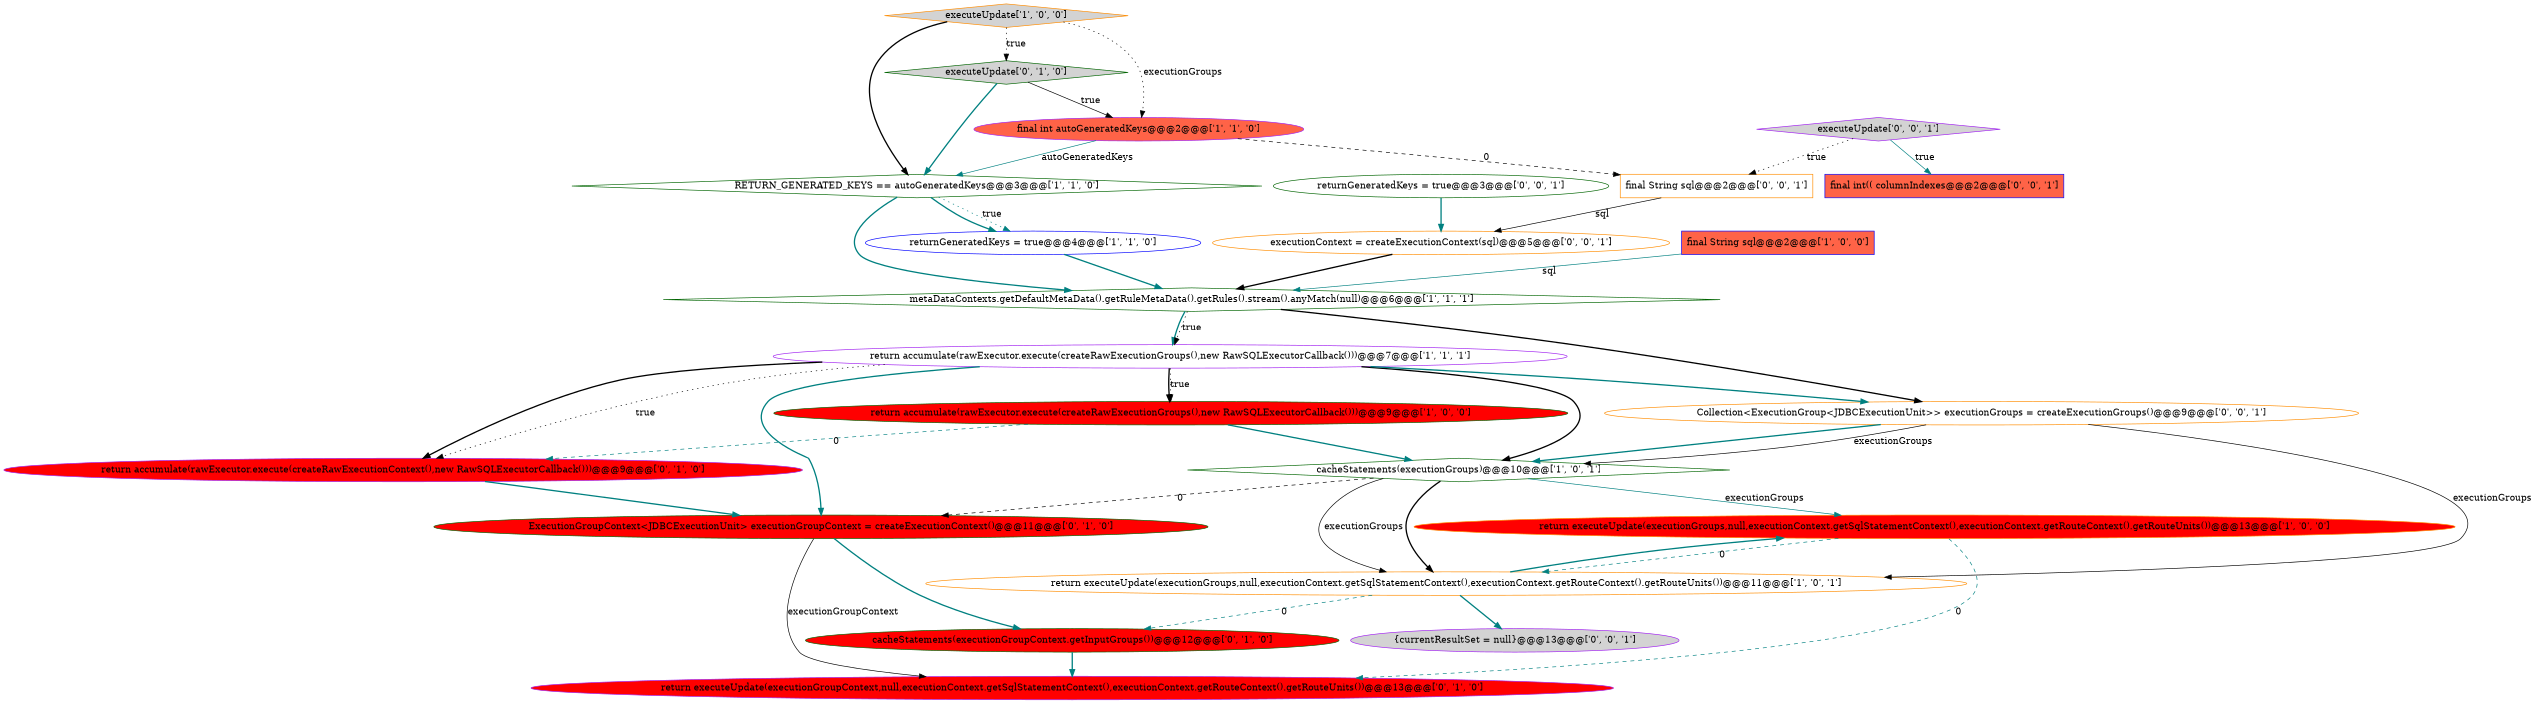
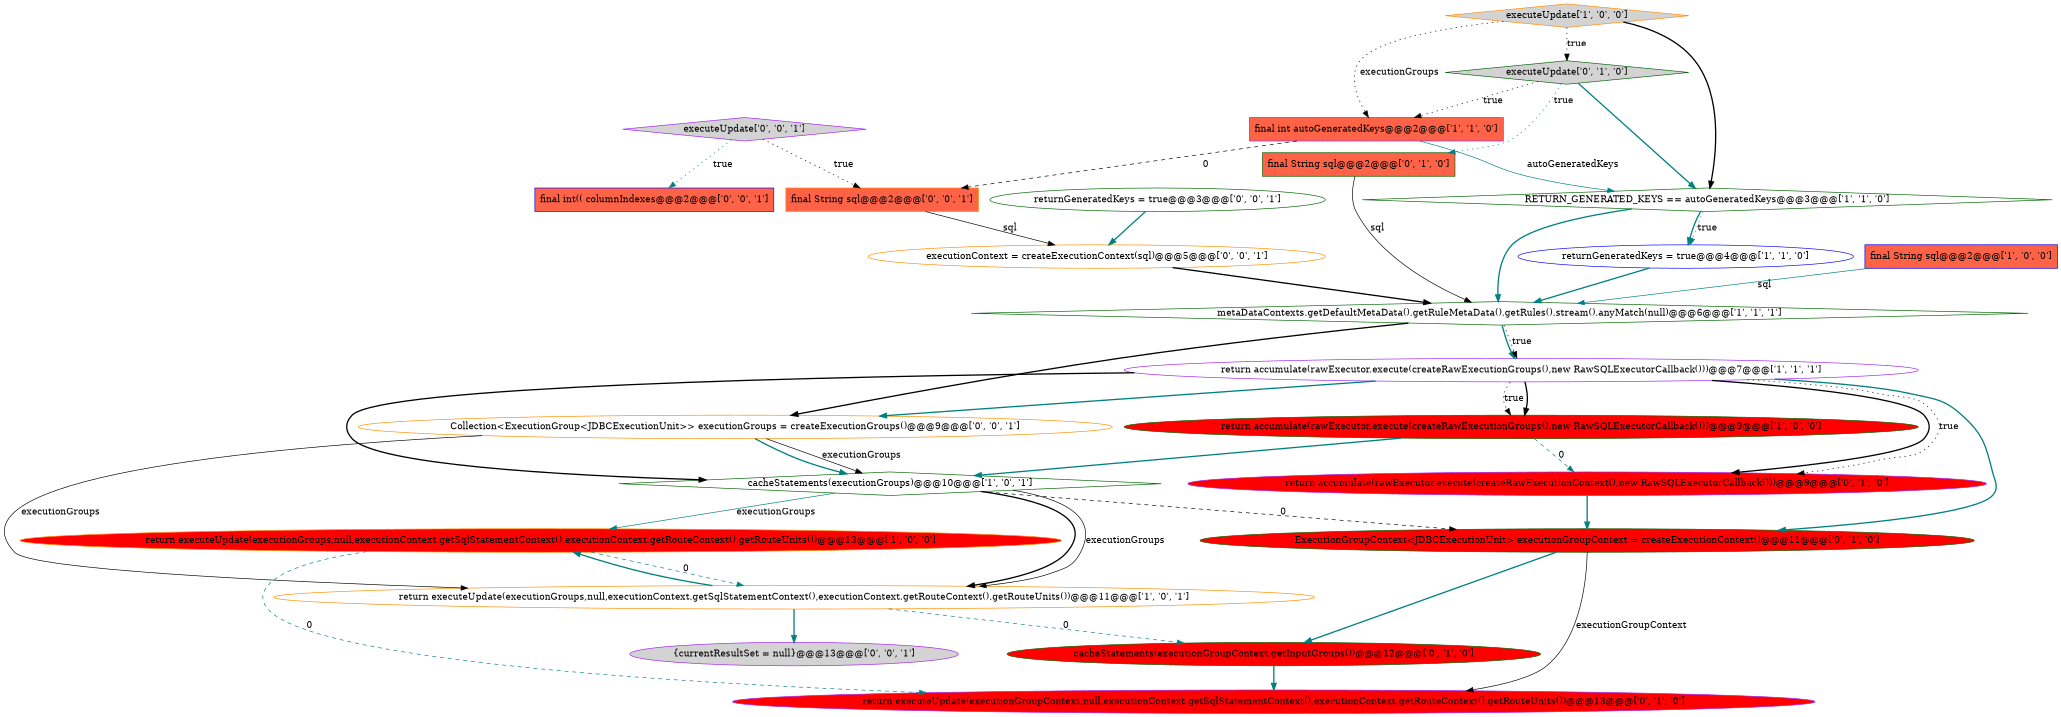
(1067, 99) -> (1480, 99)
(1139, 129) -> (1376, 129)
(1908, 155) -> (703, 162)
none -> (1359, 164)
(1717, 186) -> (882, 200)
